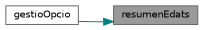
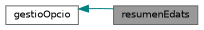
(91, 22) -> (101, 9)
